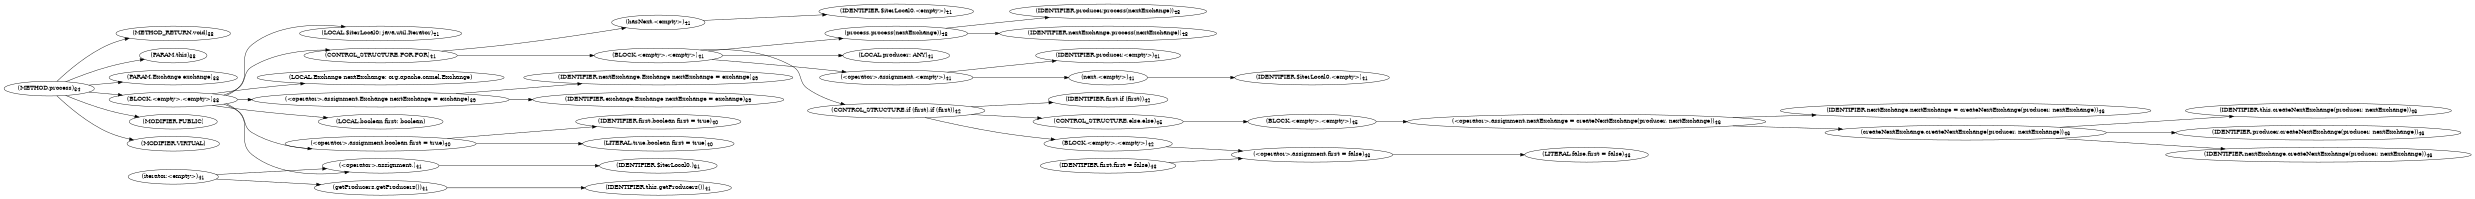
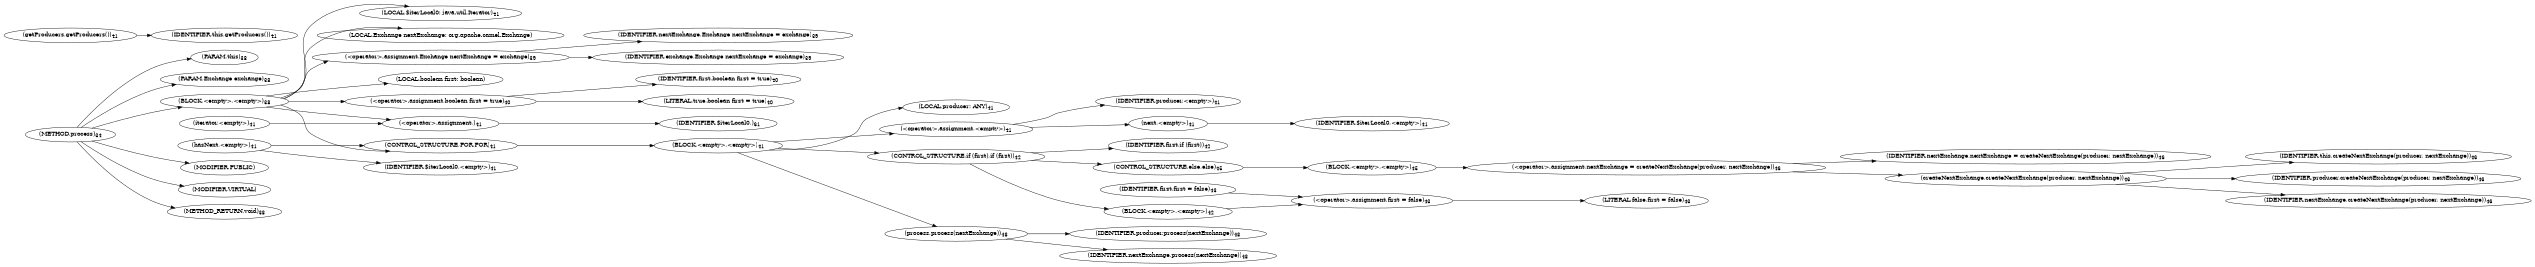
(532, 42) -> (315, 146)
(266, 182) -> none
